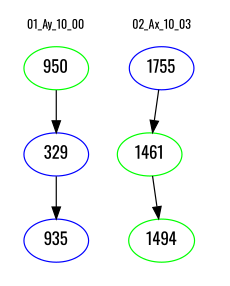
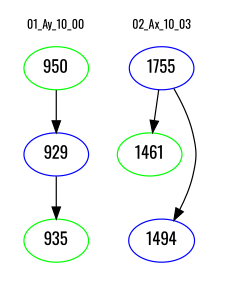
(56, 154) -> (56, 154)
(155, 191) -> (196, 148)
(56, 241) -> (56, 241)
(162, 241) -> (162, 241)
